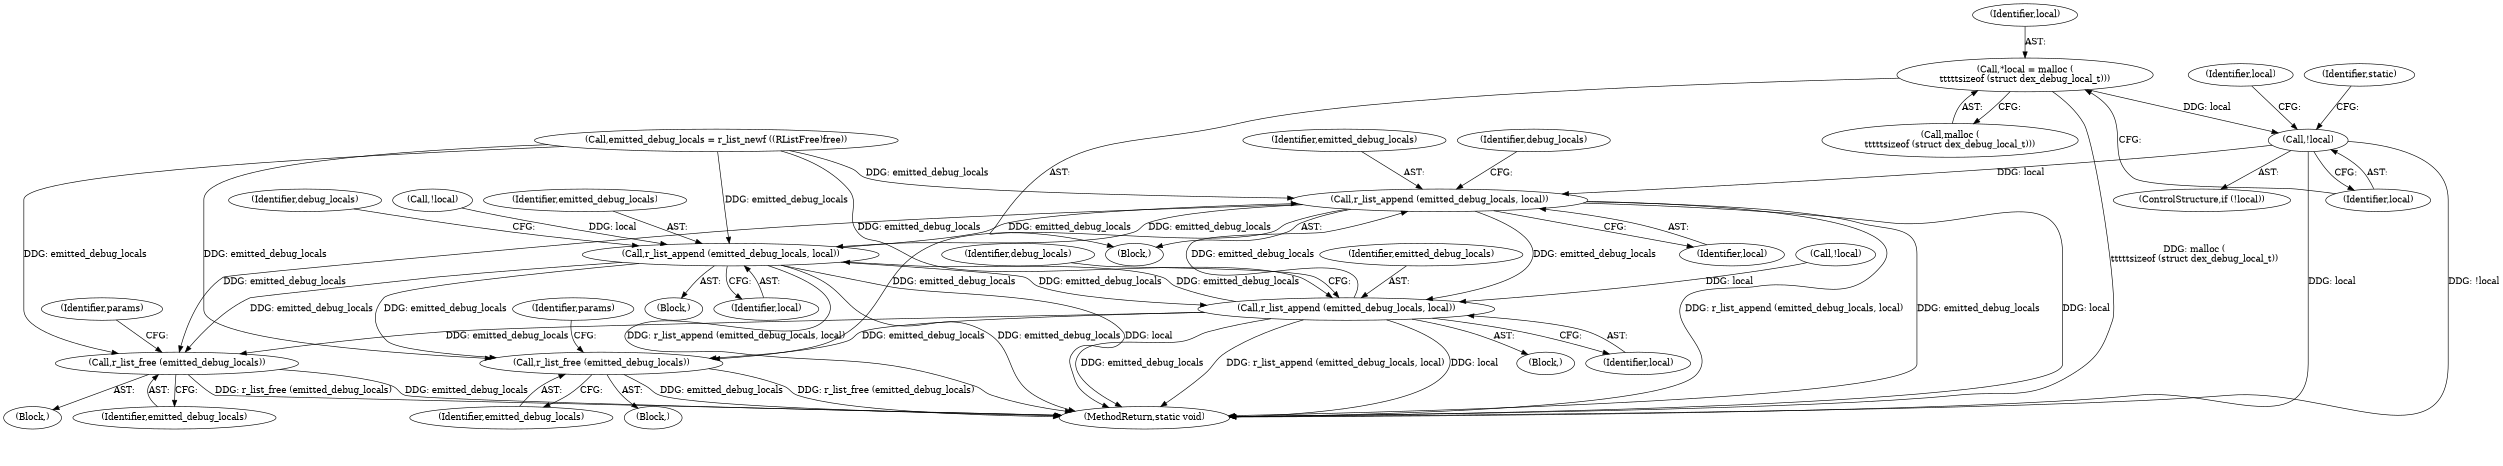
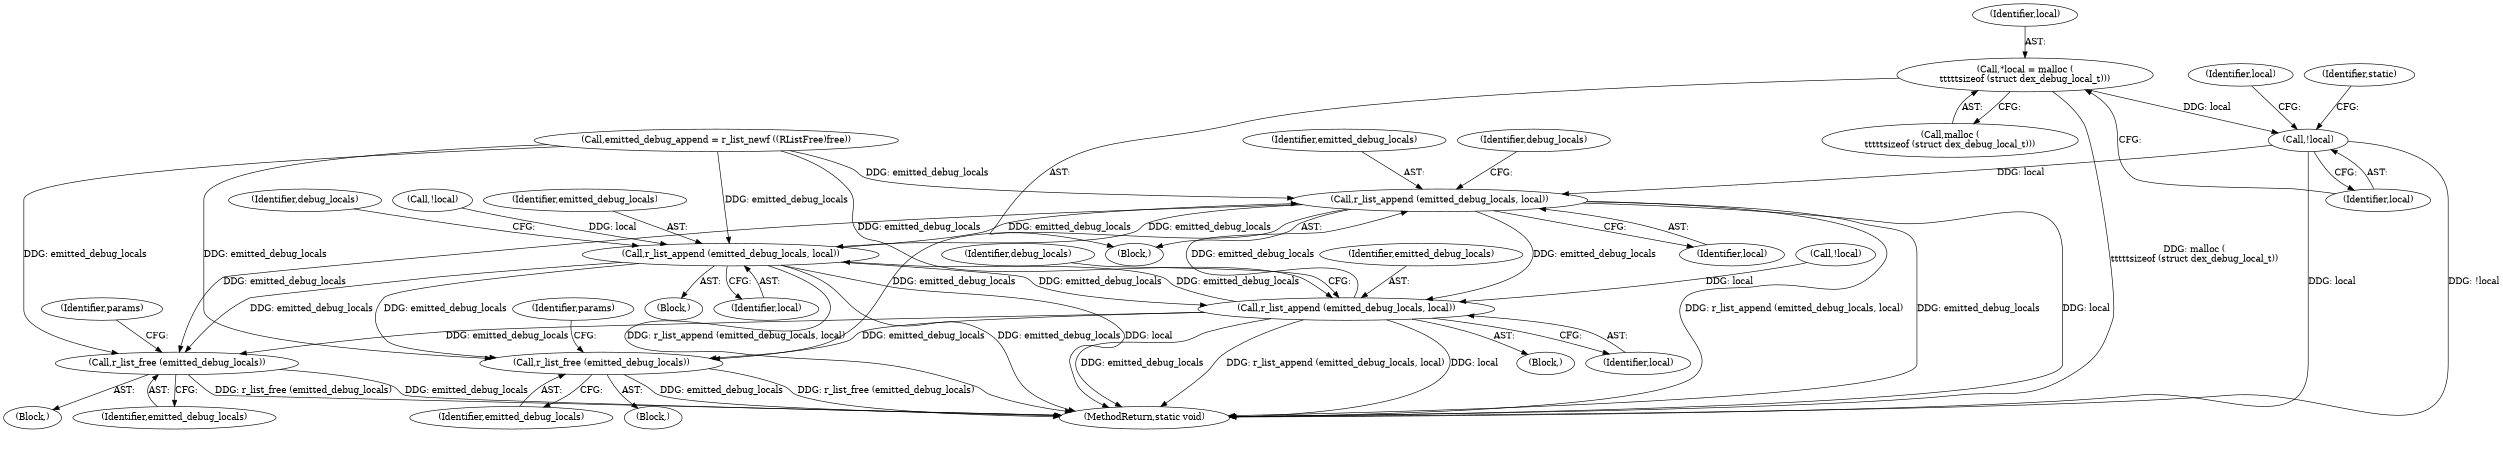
(716, 140) -> (716, 140)
(2202, 200) -> none
